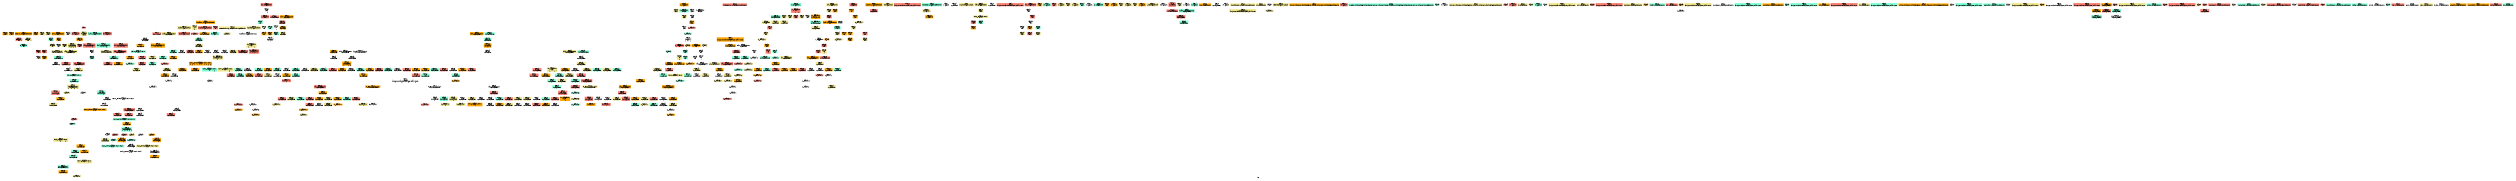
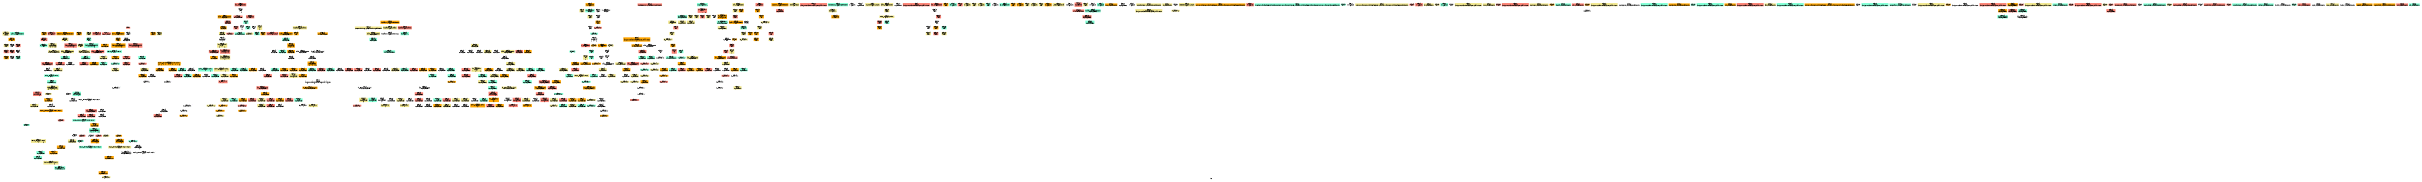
none -> (294, 76)
